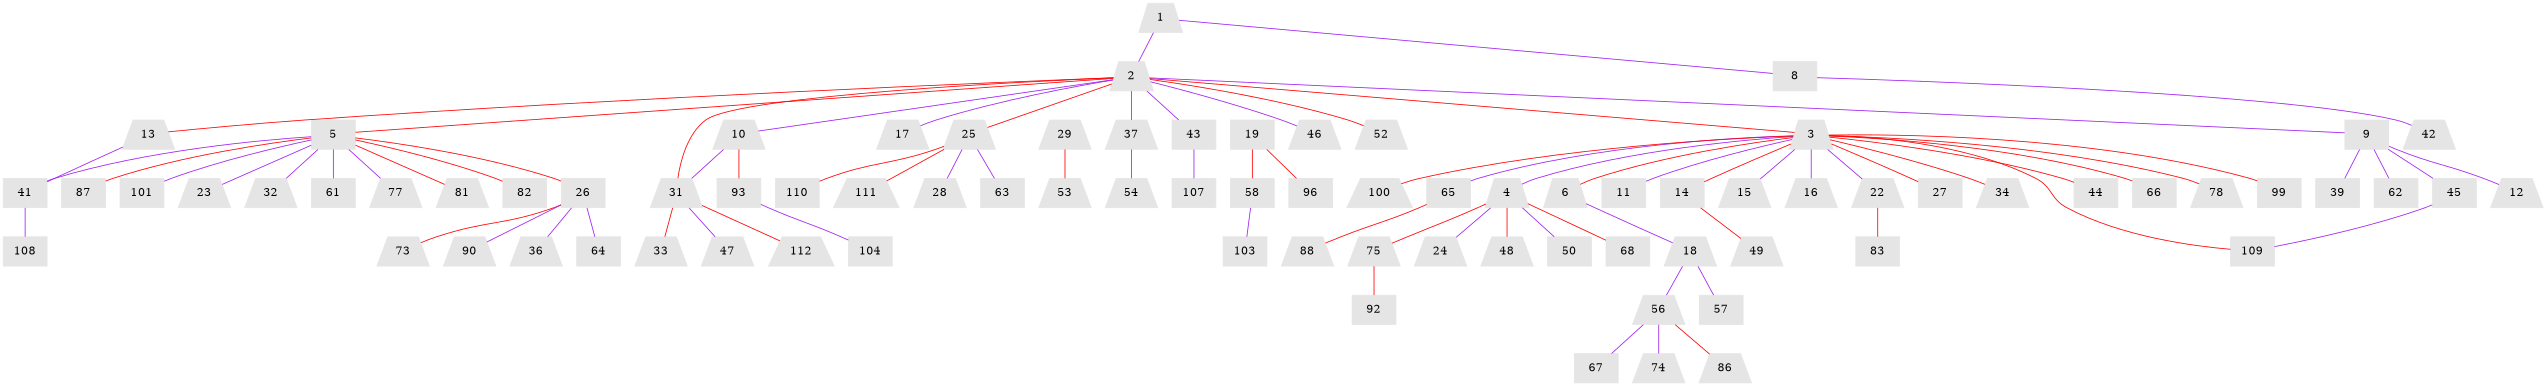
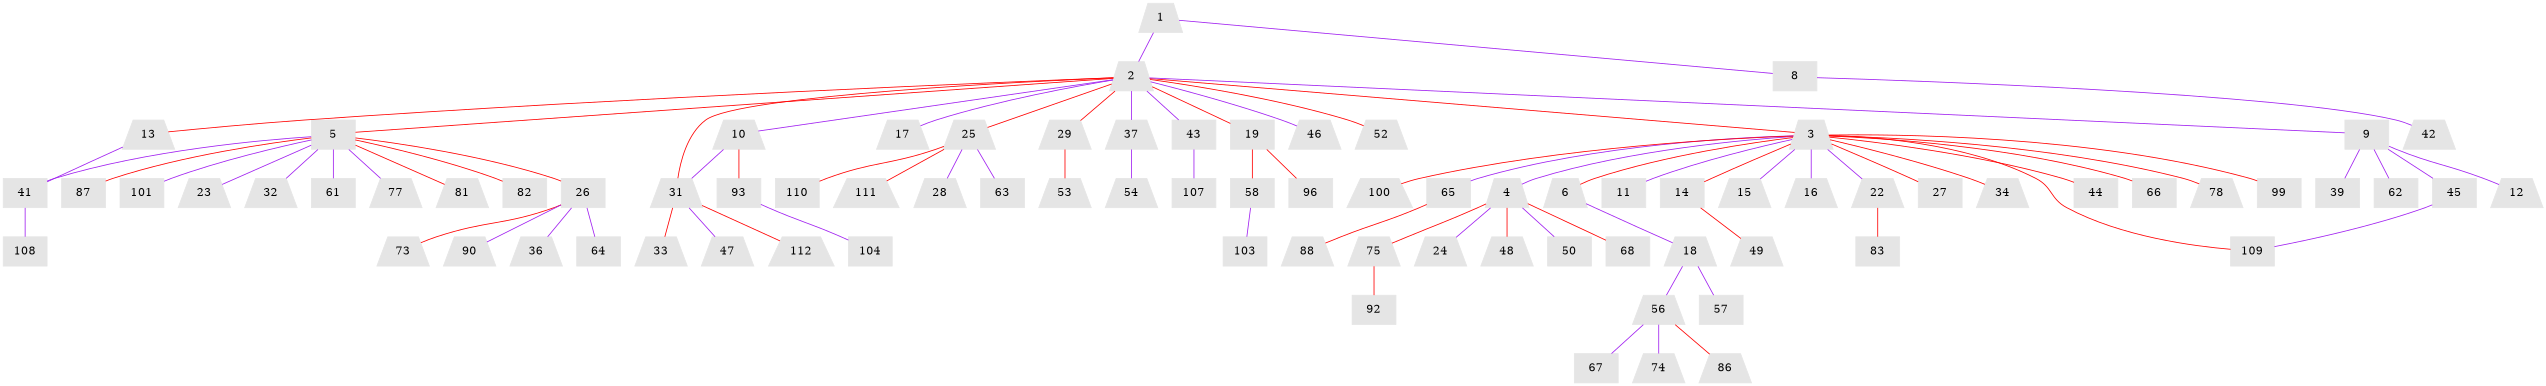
none -> (1191, 105)
none -> (1098, 106)
